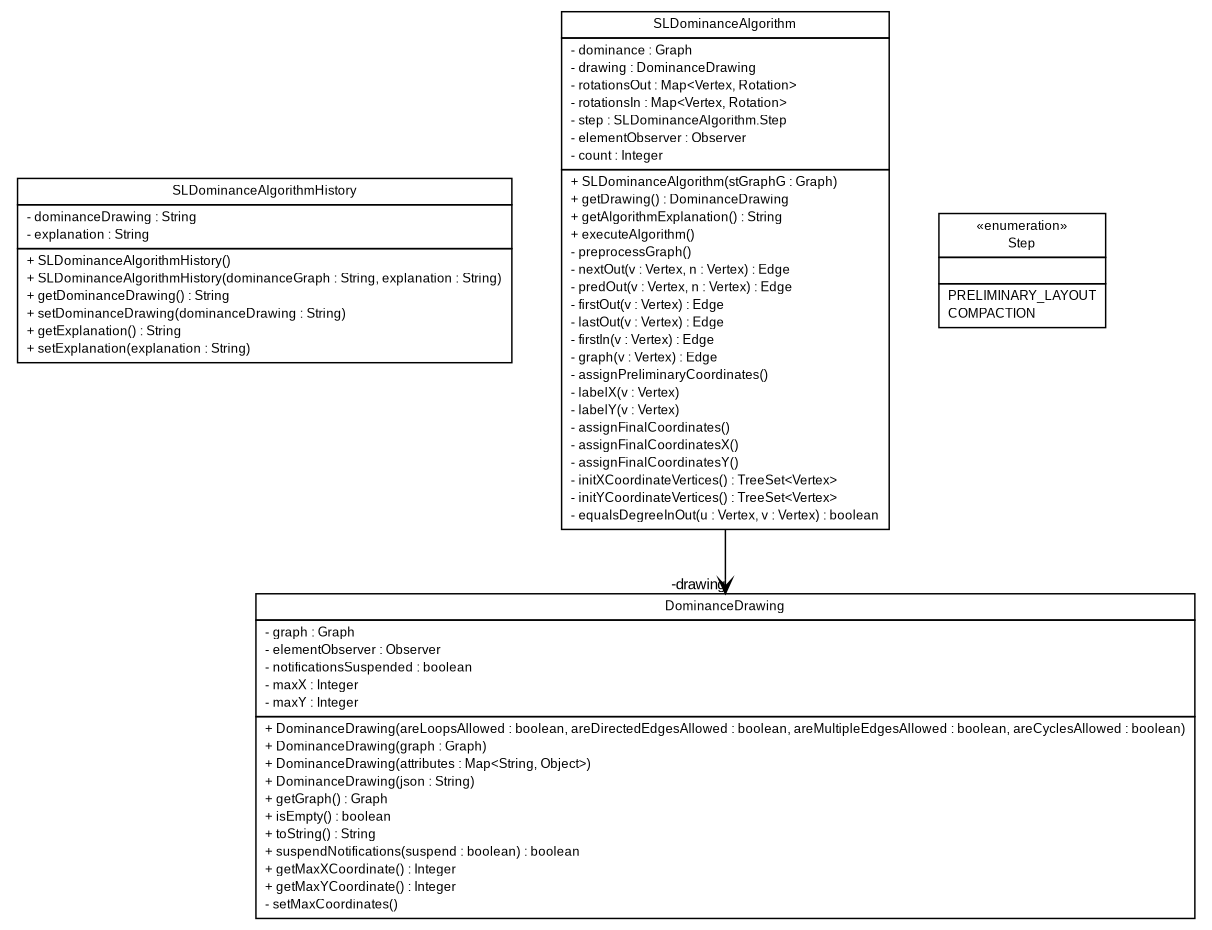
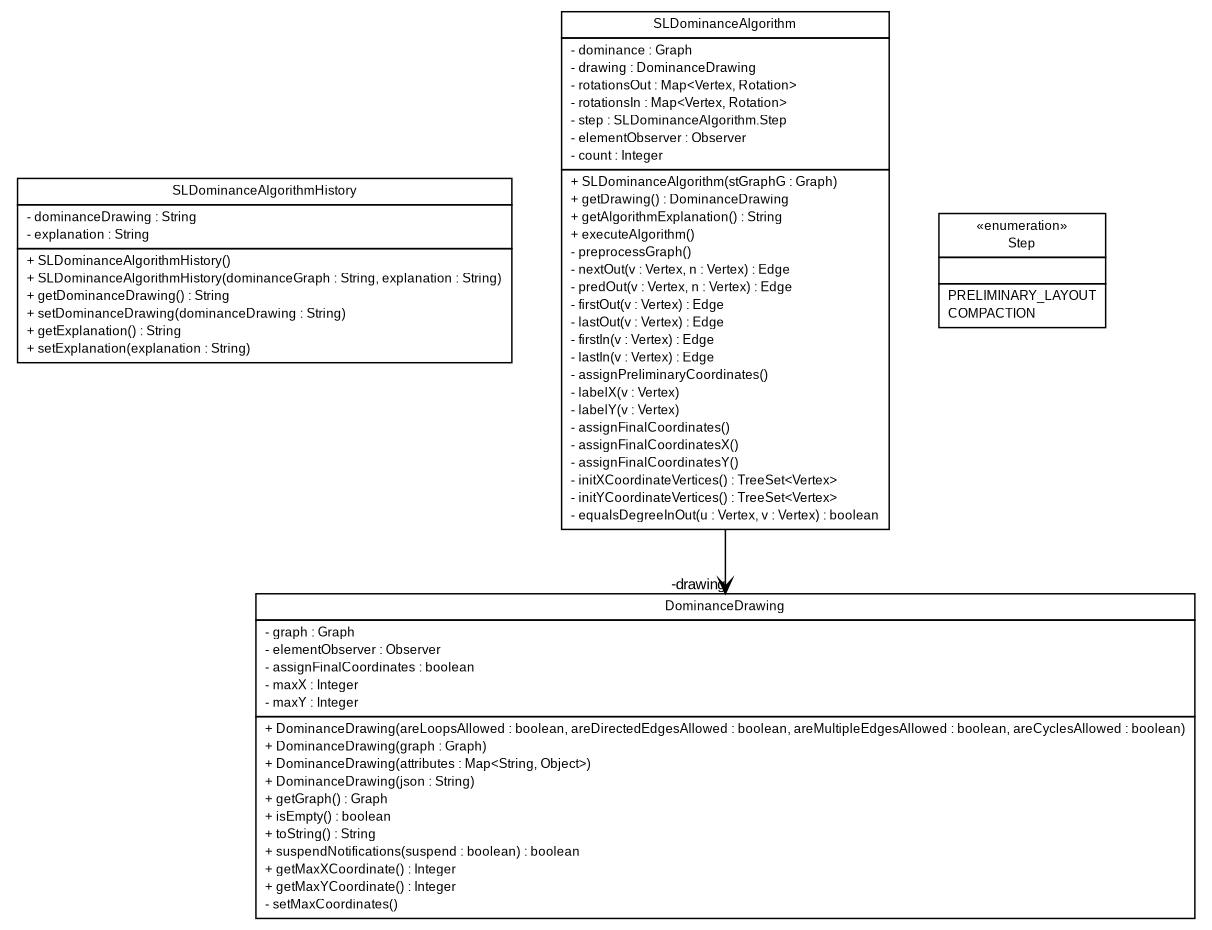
(645, 358) -> (643, 358)
(369, 668) -> (370, 668)
